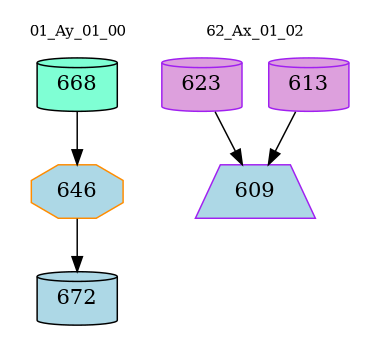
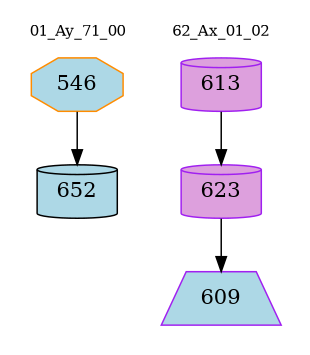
(78, 32) -> (78, 32)
(77, 85) -> none
(286, 131) -> (221, 131)
(77, 192) -> (77, 85)
(77, 298) -> (77, 192)
